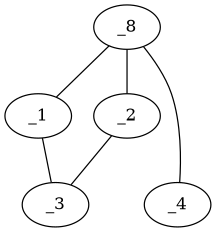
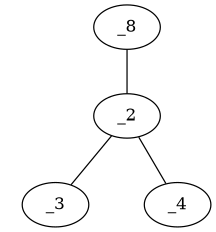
(176, 110) -> (152, 160)
(38, 116) -> none
